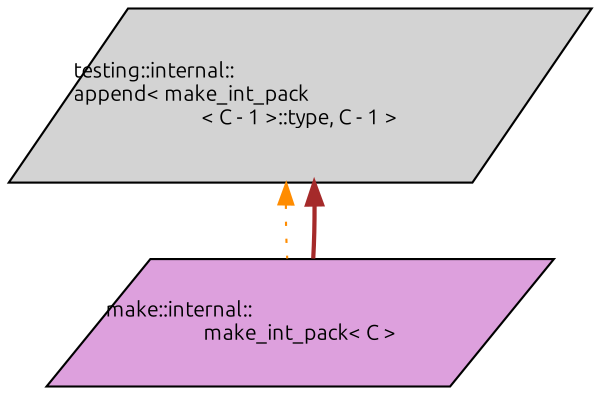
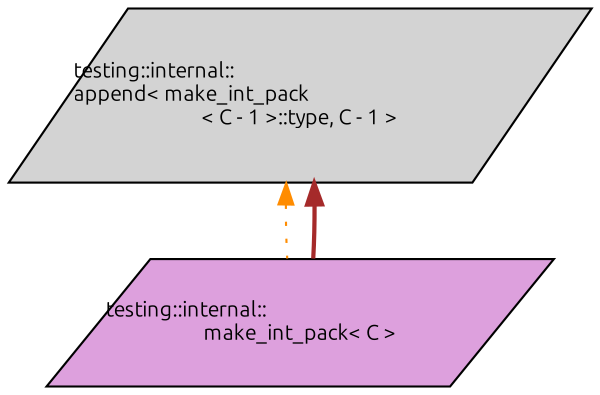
(300, 323) -> (300, 323)
